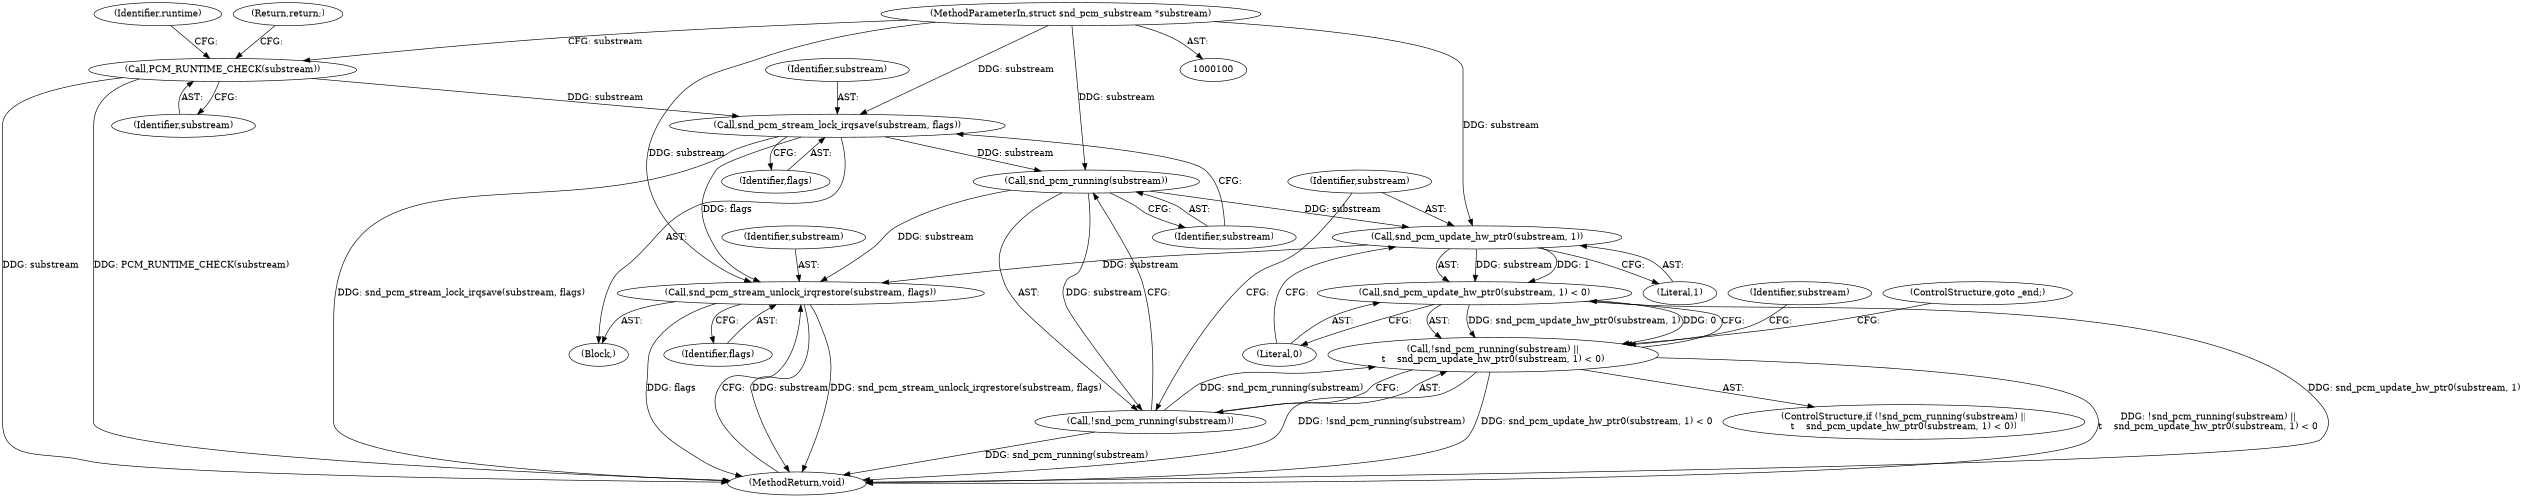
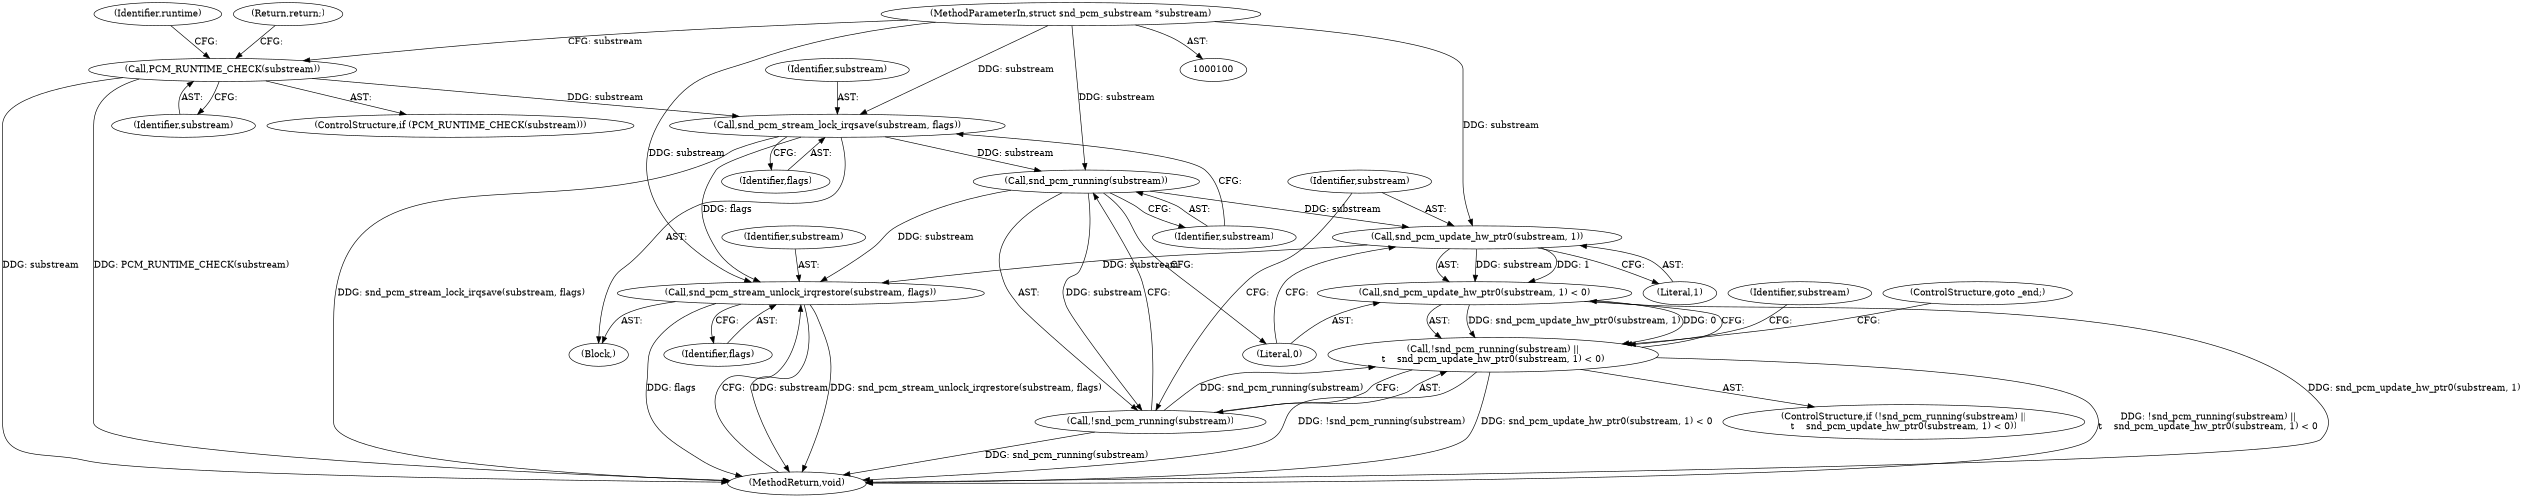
none -> (450, 126)
(1370, 323) -> (1175, 273)
